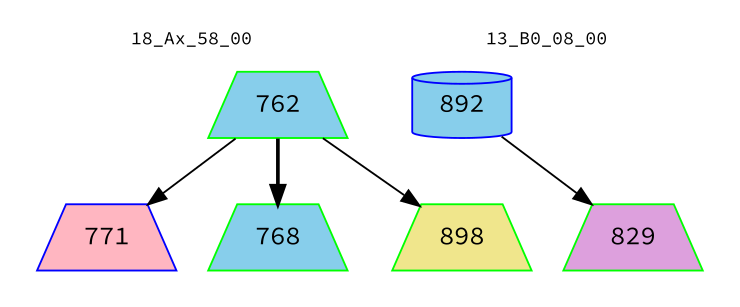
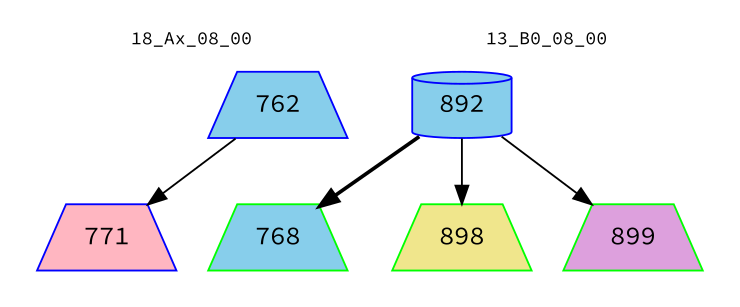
(192, 40) -> (192, 40)
(278, 105) -> (278, 105)
(351, 158) -> (462, 162)
(278, 162) -> (390, 157)
(633, 237) -> (633, 237)
